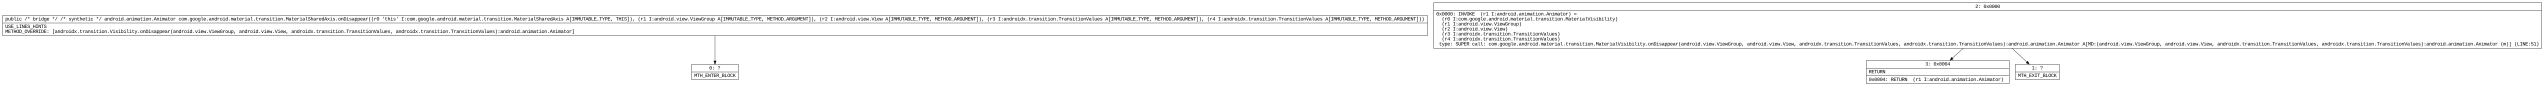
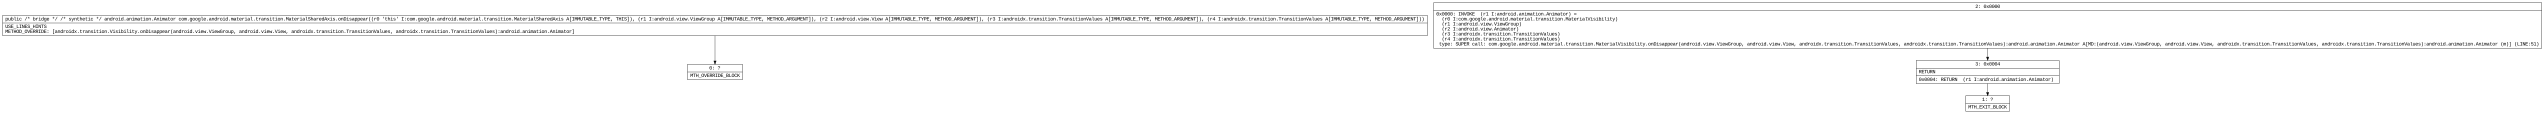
(1472, 29) -> (1478, 29)
(2019, 55) -> (1988, 88)
(715, 76) -> (715, 76)
